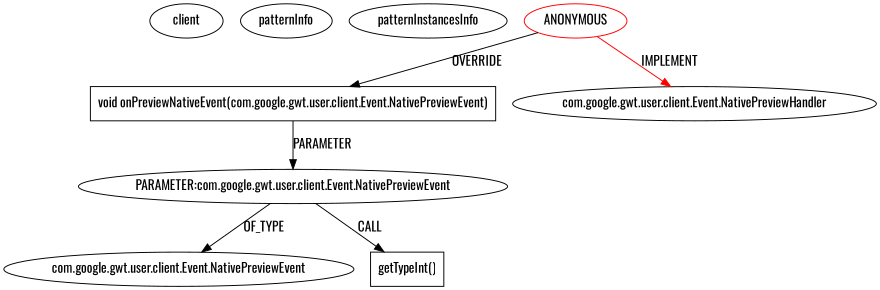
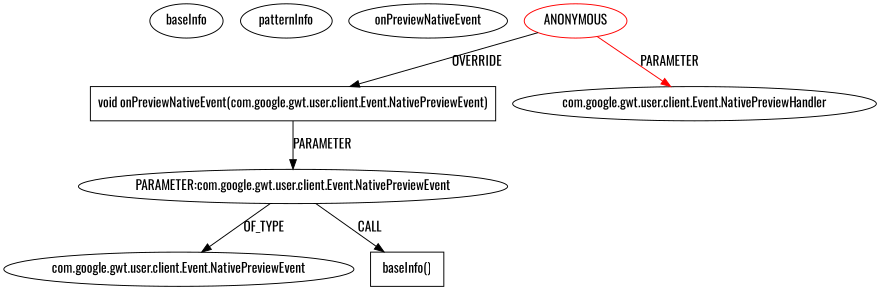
(186, 21) -> (186, 21)
(428, 21) -> (428, 21)
(670, 62) -> (670, 62)
(407, 269) -> (407, 269)
